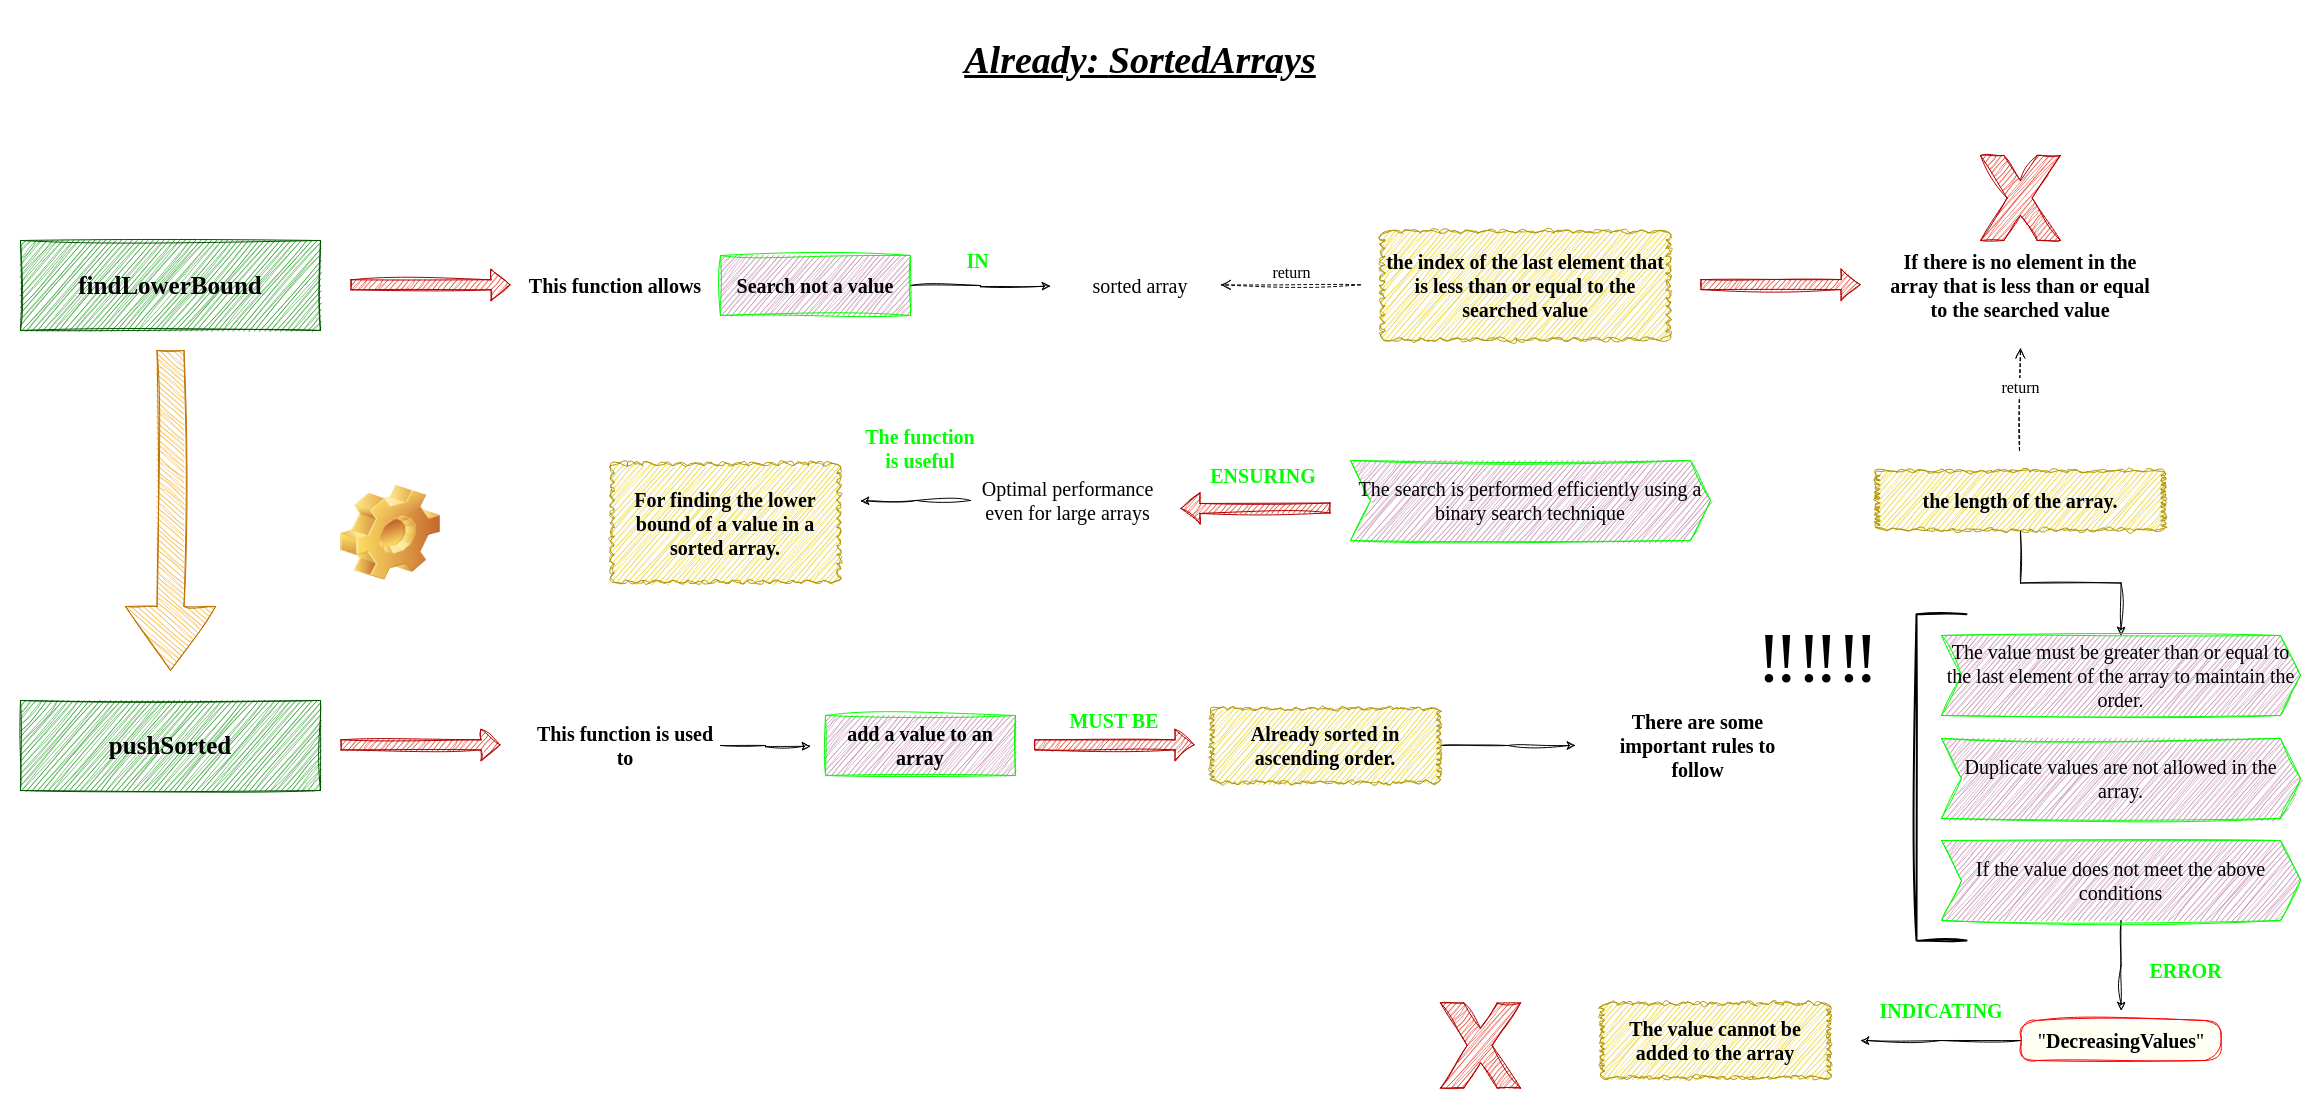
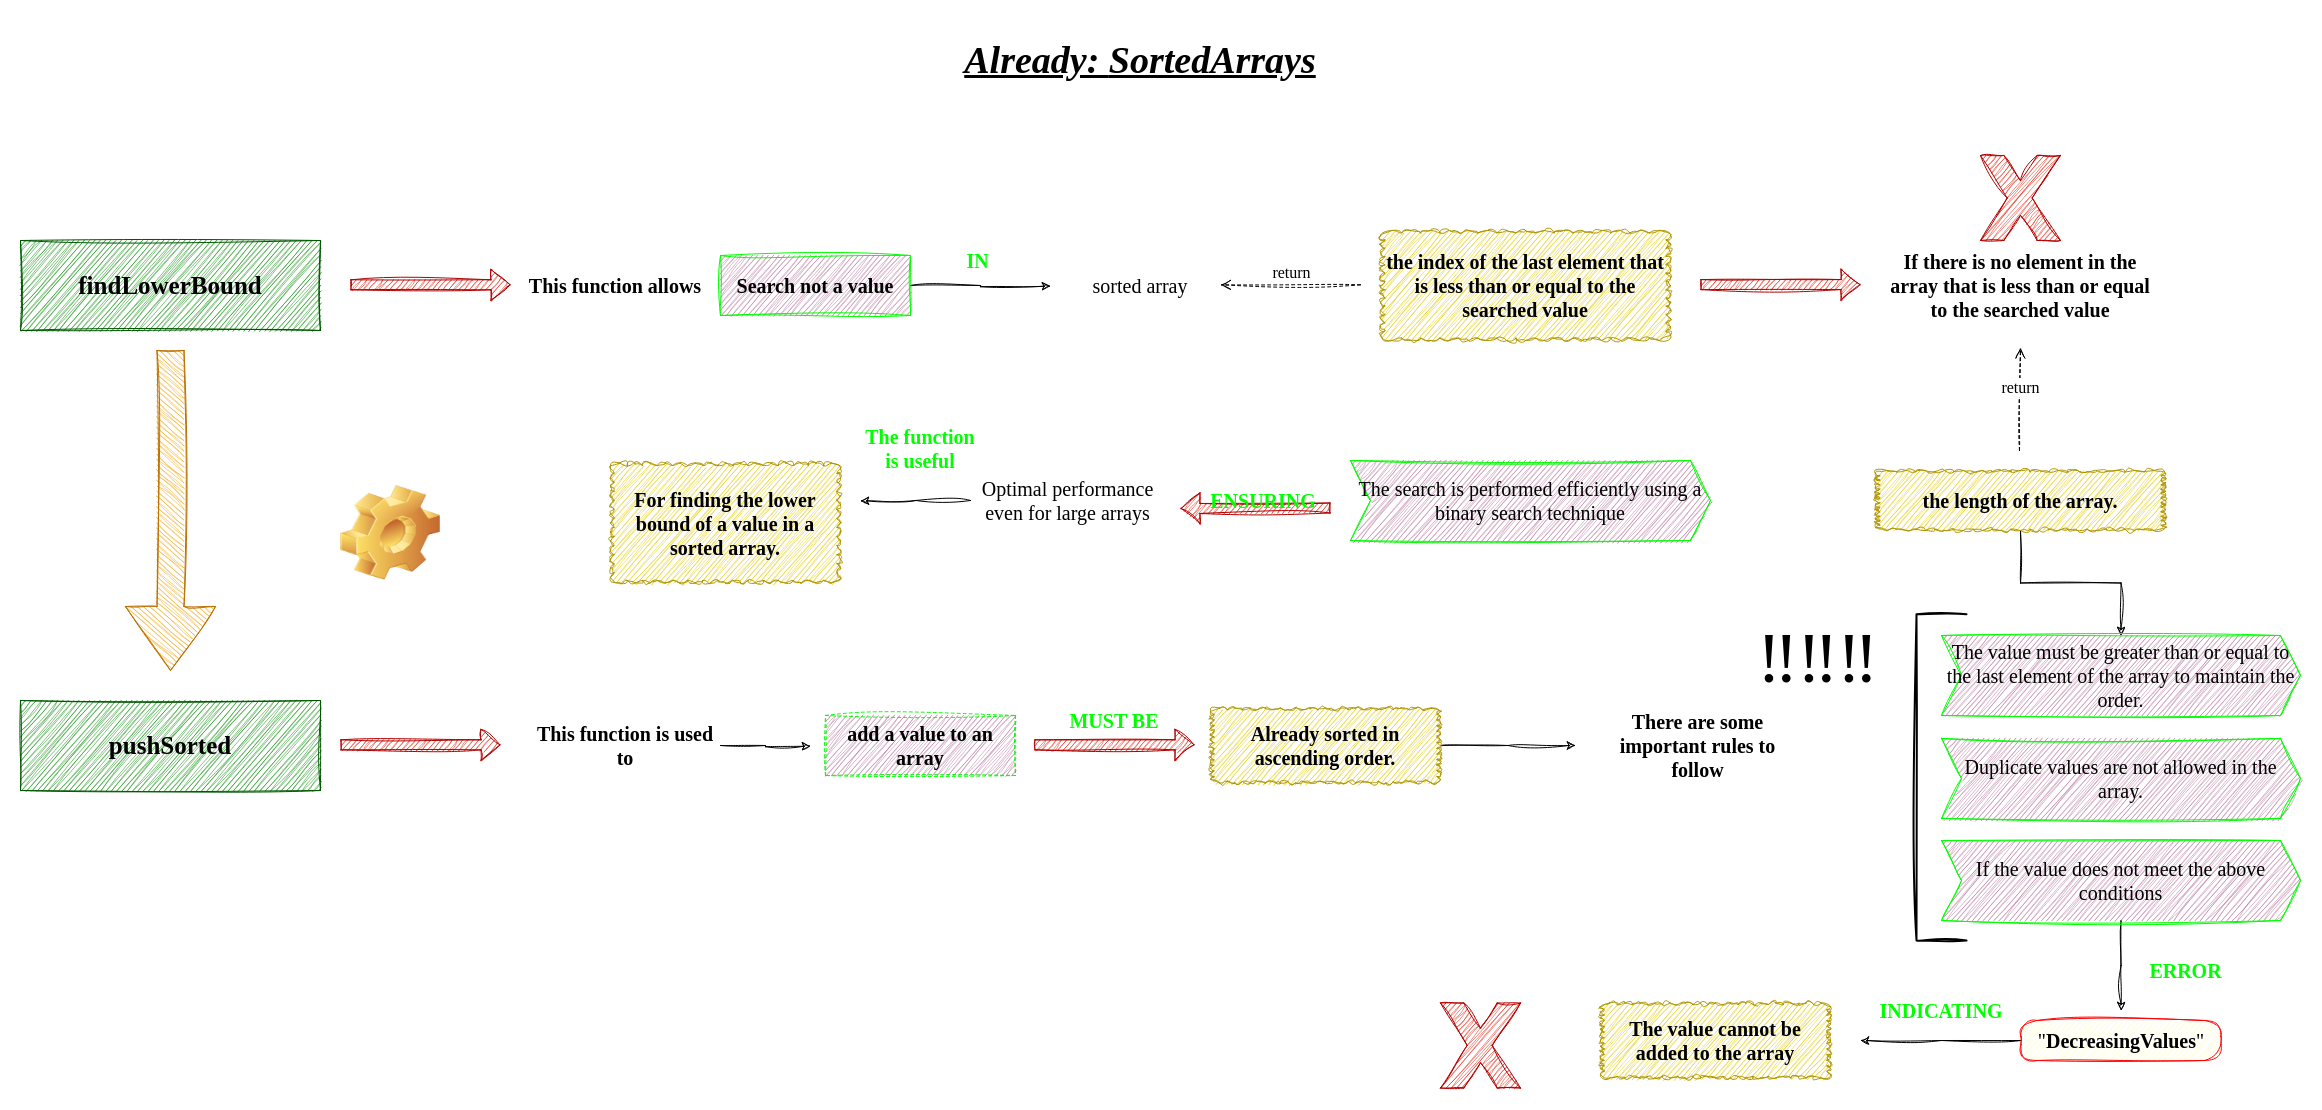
(1263, 476) -> (1263, 501)
(921, 746) -> (921, 746)
